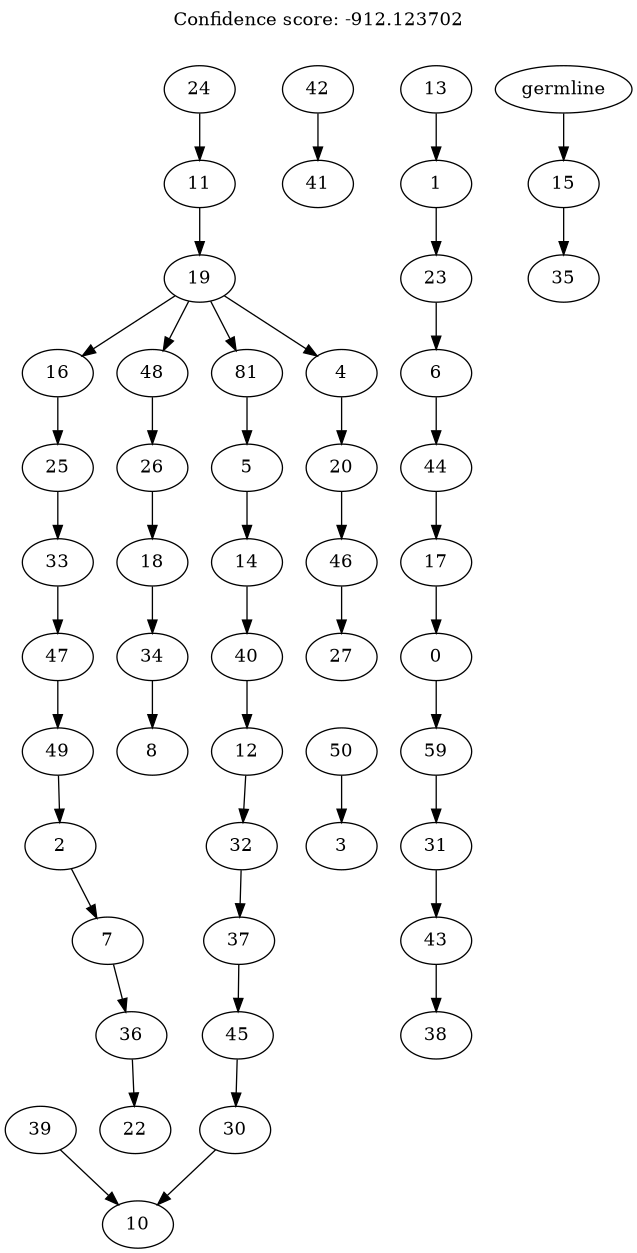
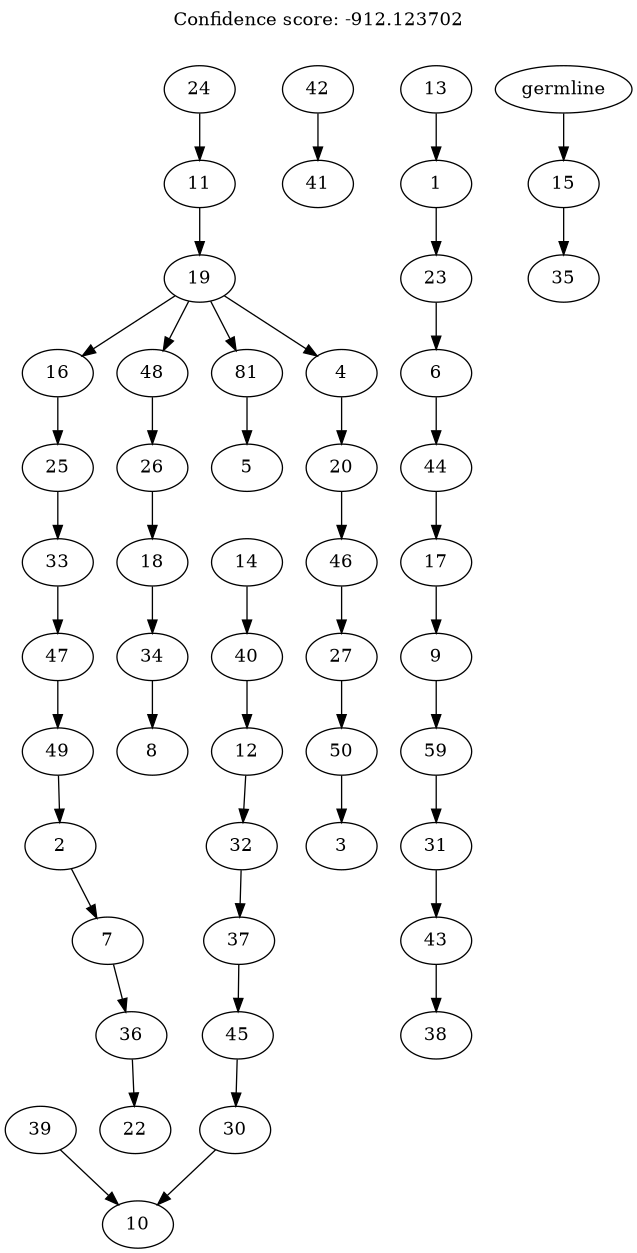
(247, 509) -> none
(436, 657) -> (436, 657)
none -> (342, 698)
